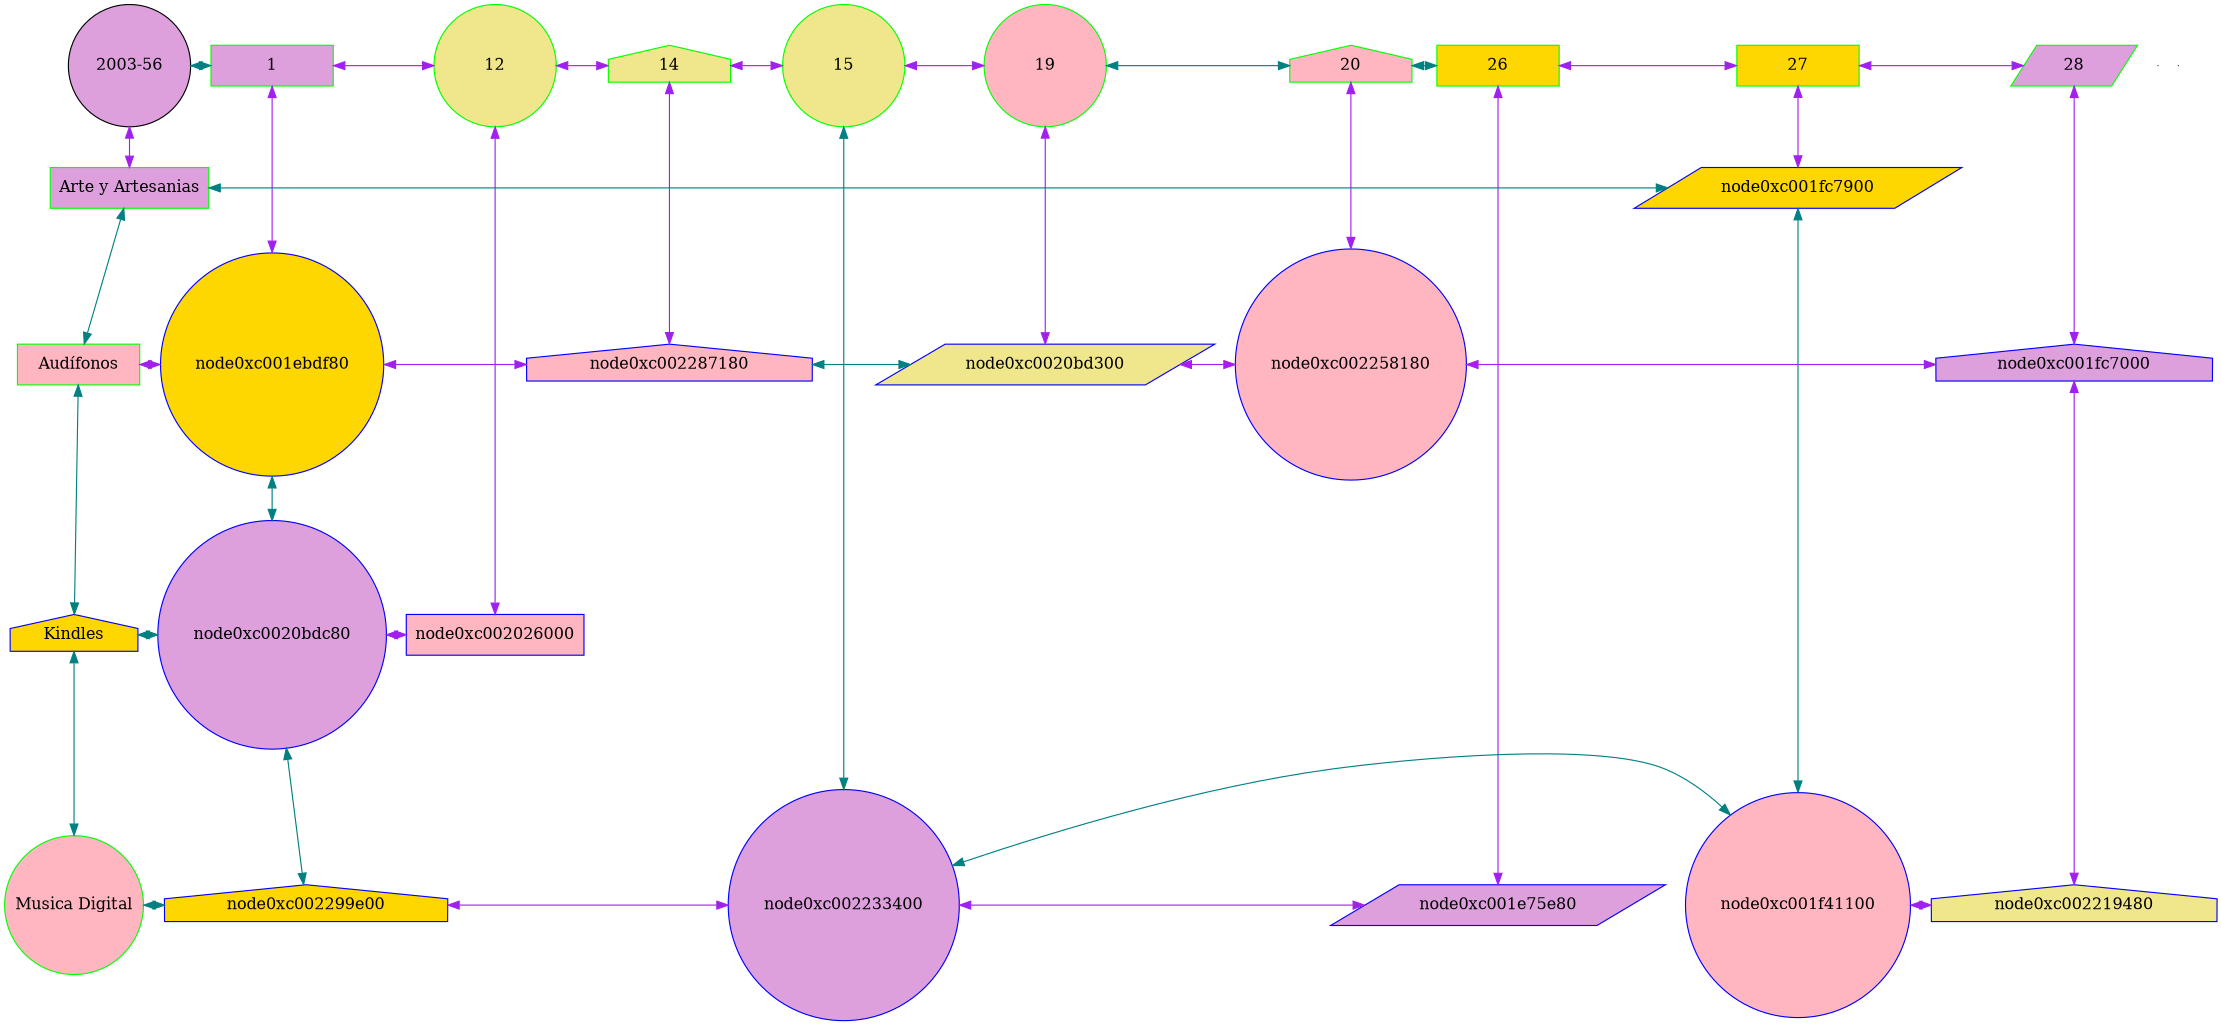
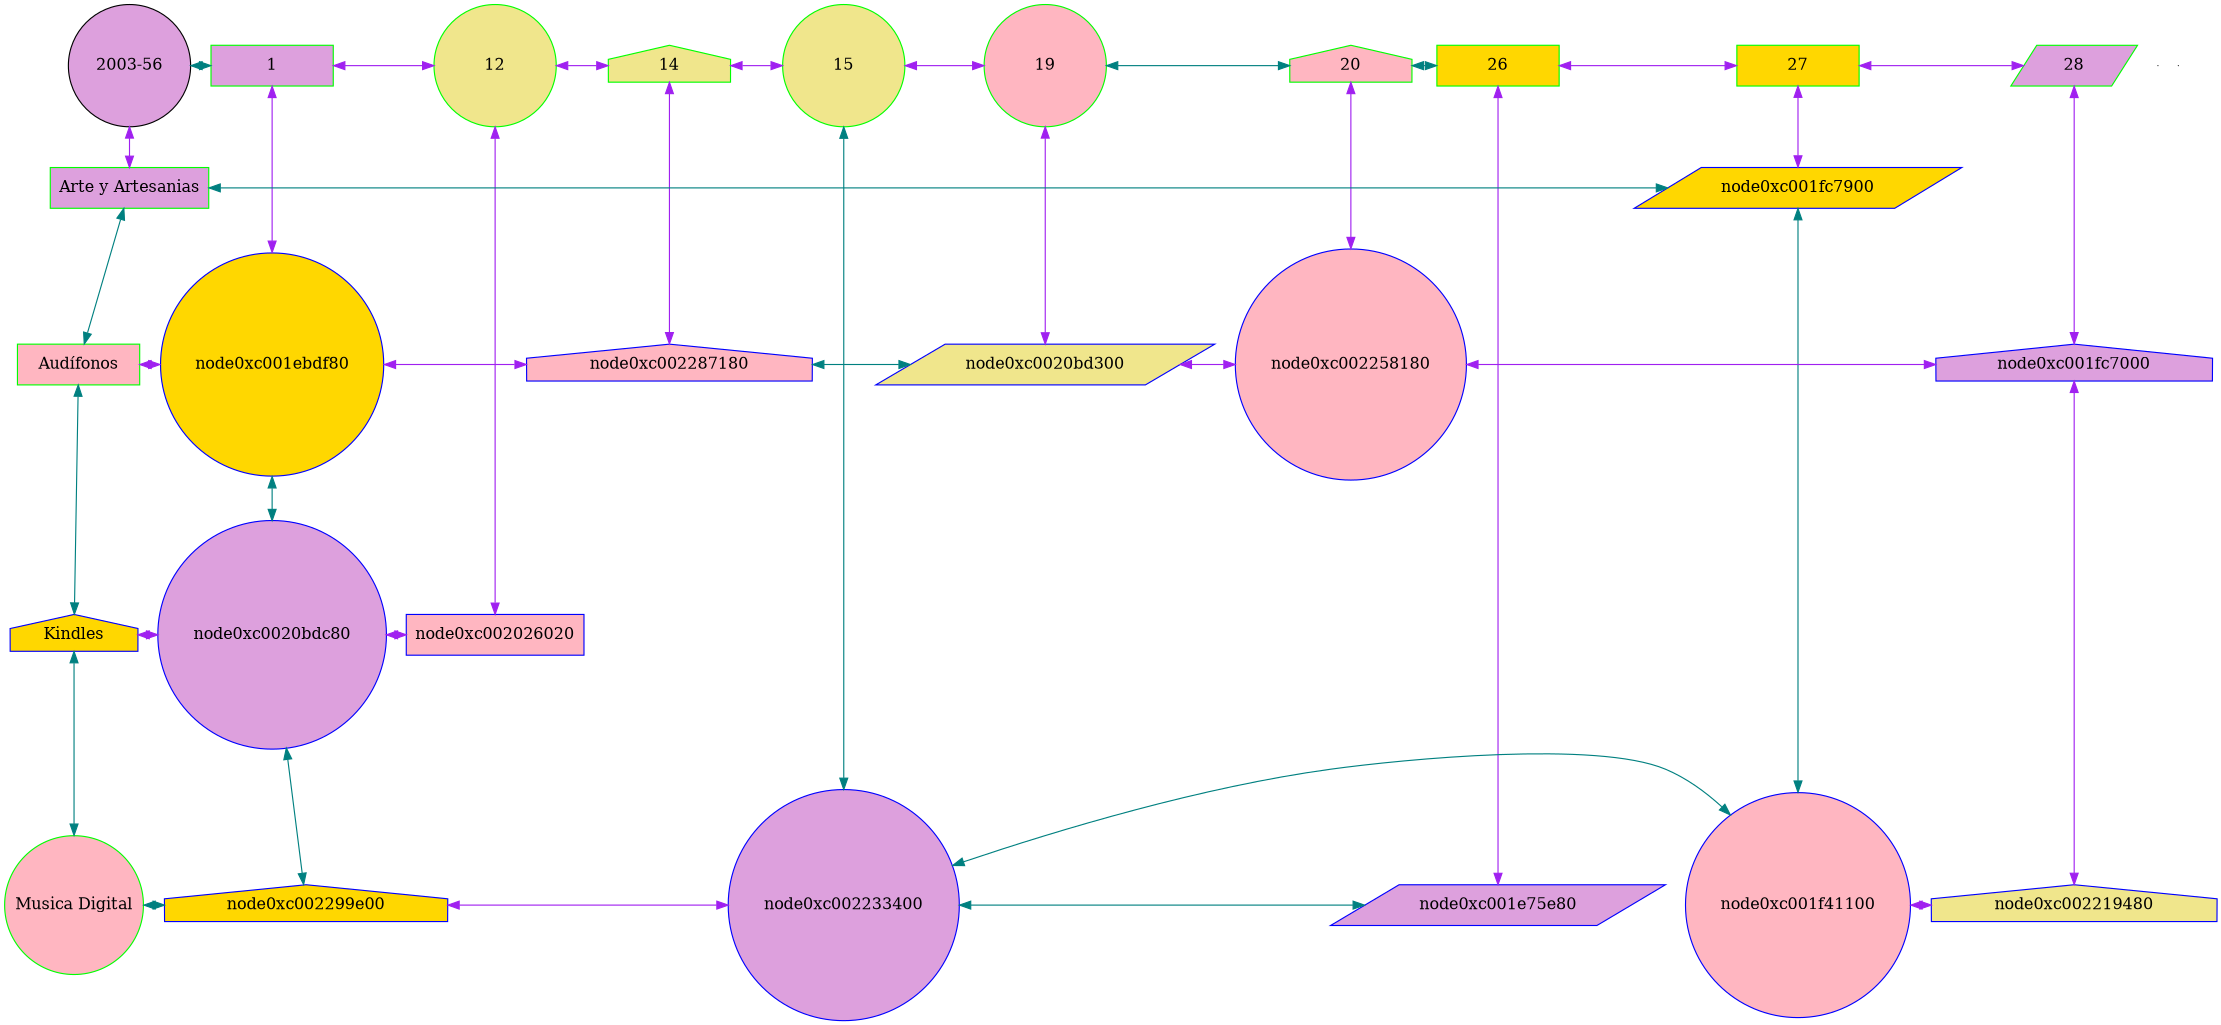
(150, 635) -> (150, 635)
(495, 635) -> (495, 635)
(1162, 905) -> (1162, 905)
